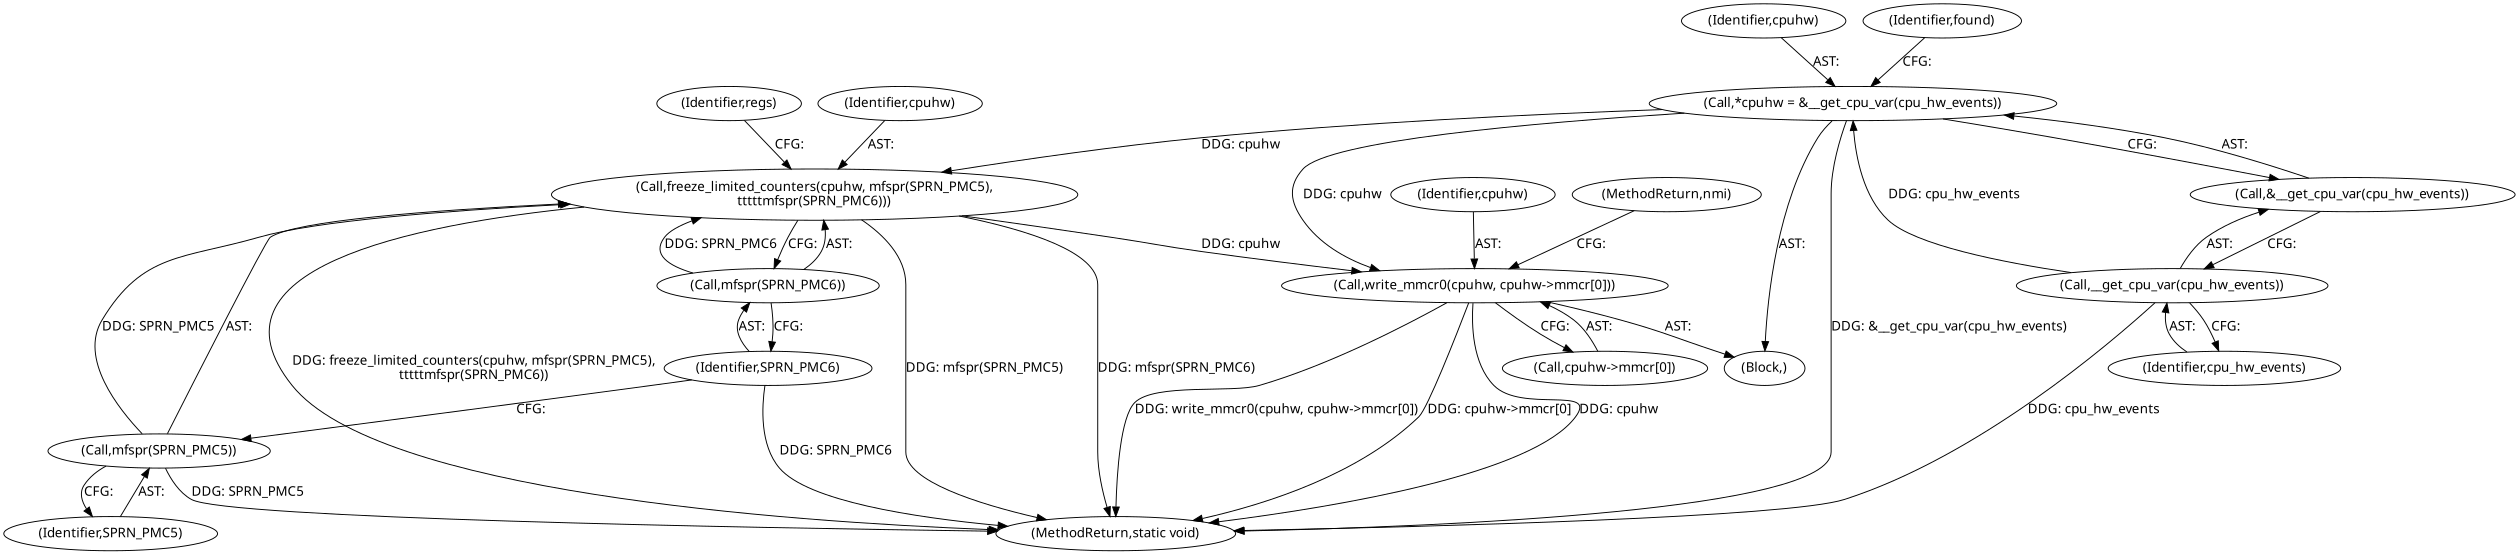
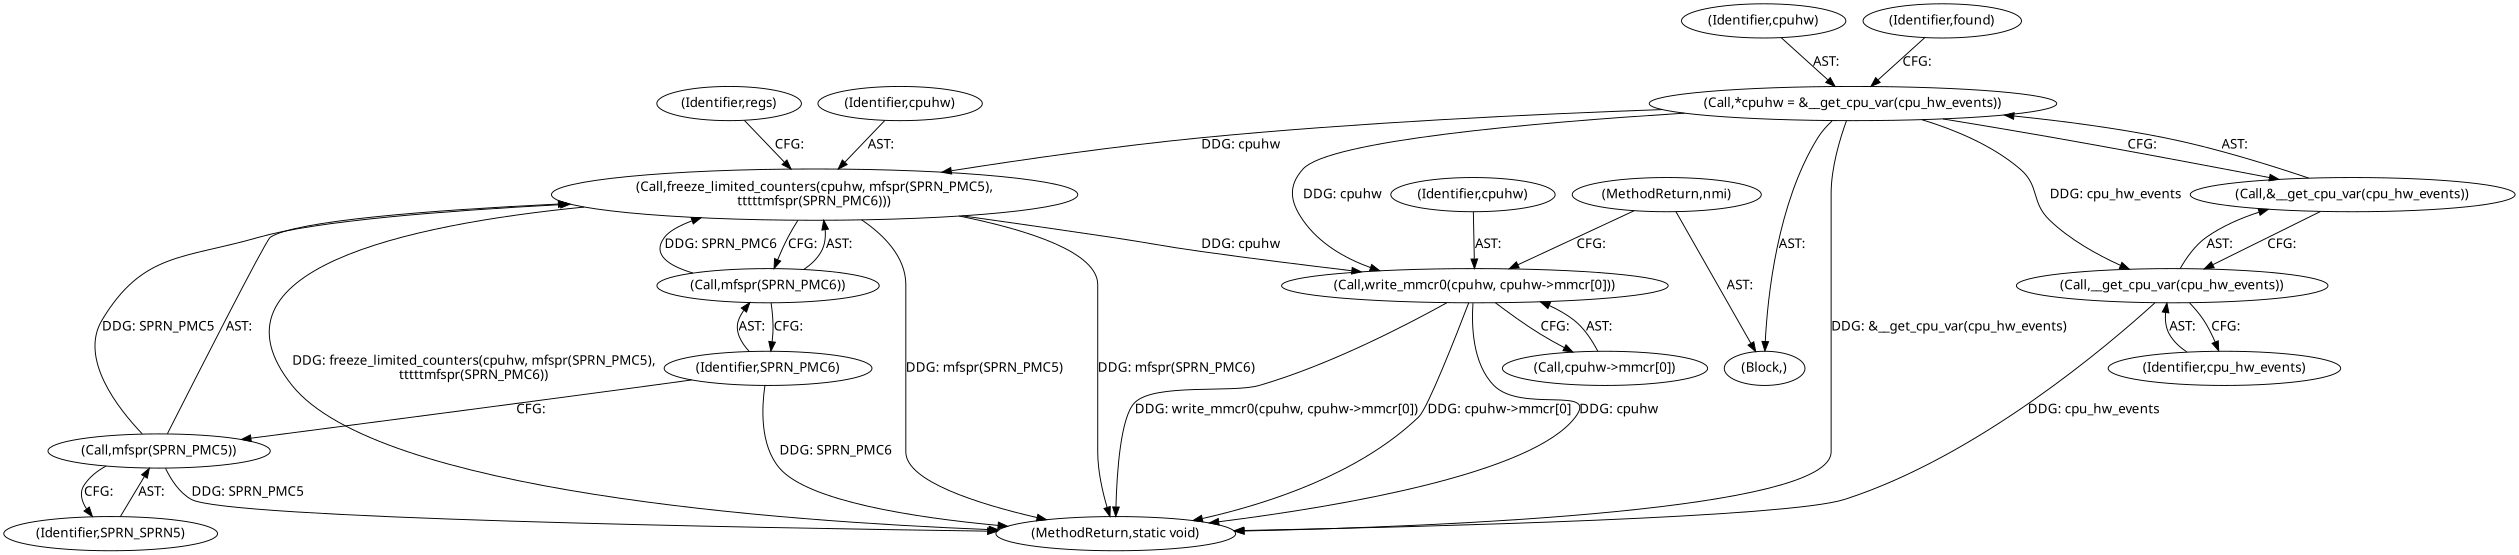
(1930, 242) -> (2031, 182)
(1637, 325) -> (1713, 278)
(111, 534) -> (111, 534)
